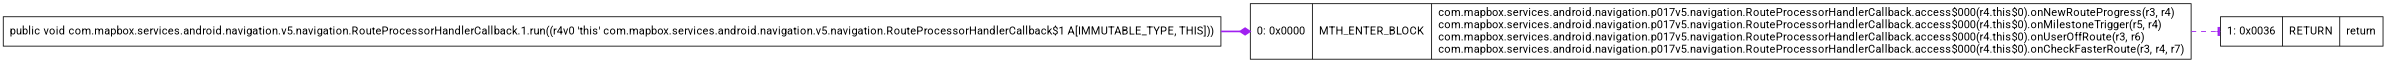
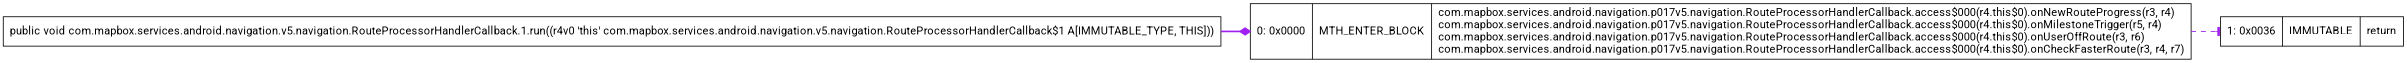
(2311, 31) -> (2321, 31)
